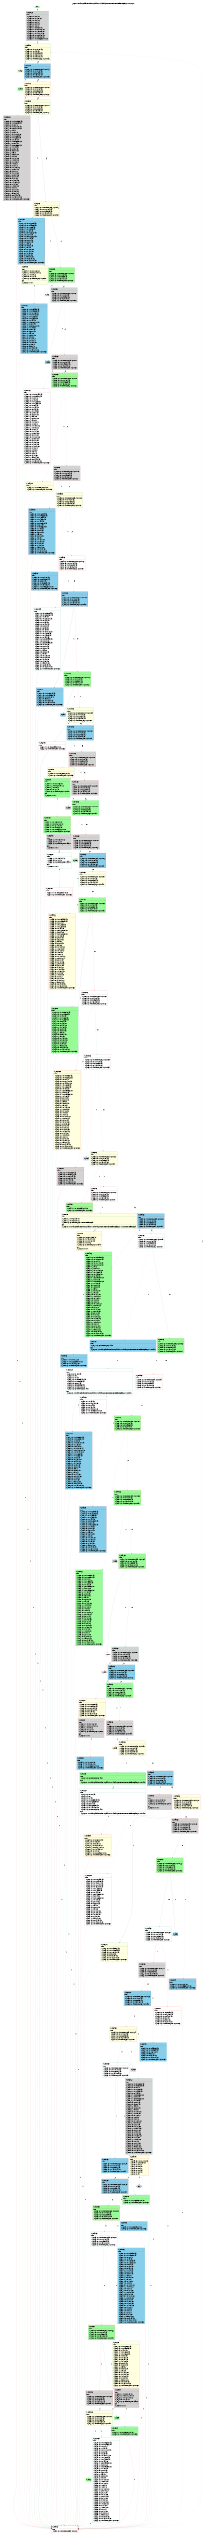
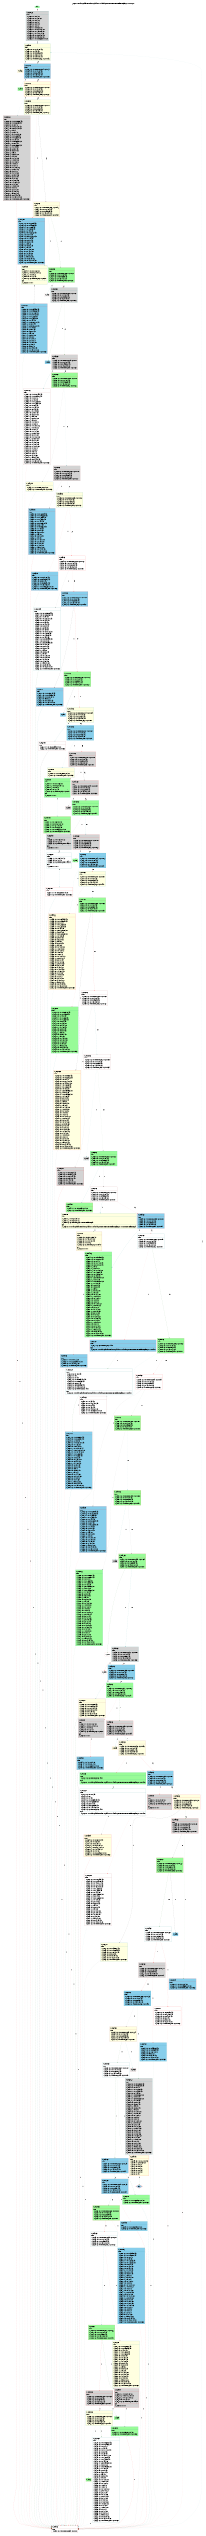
(104, 1159) -> (104, 1159)
